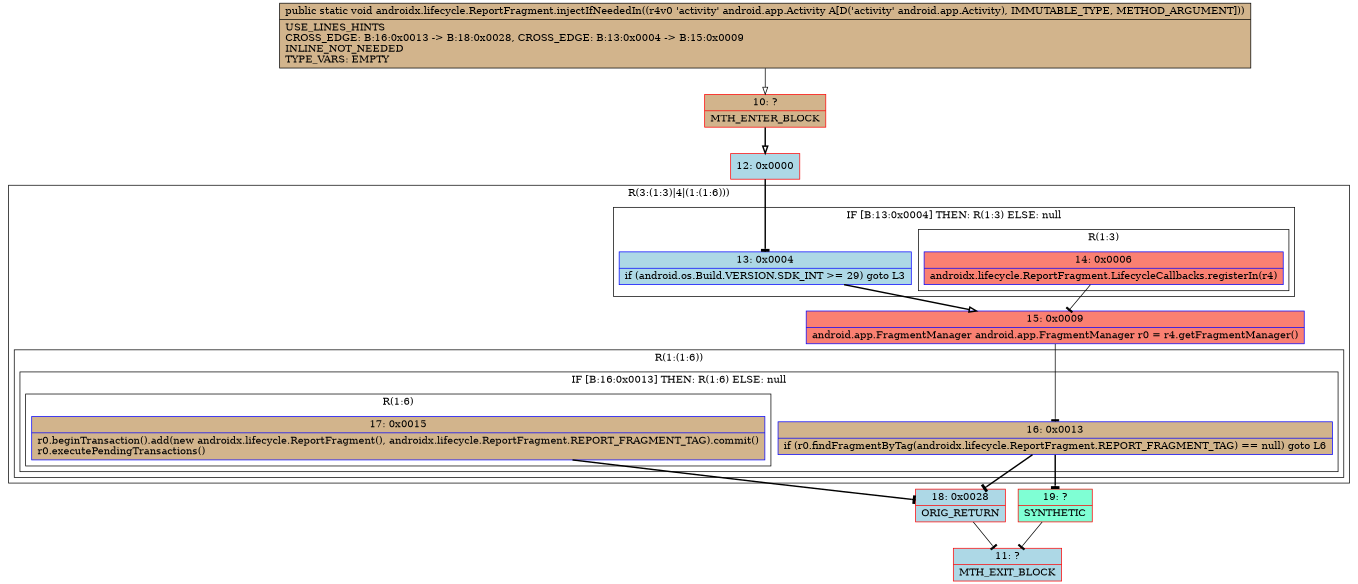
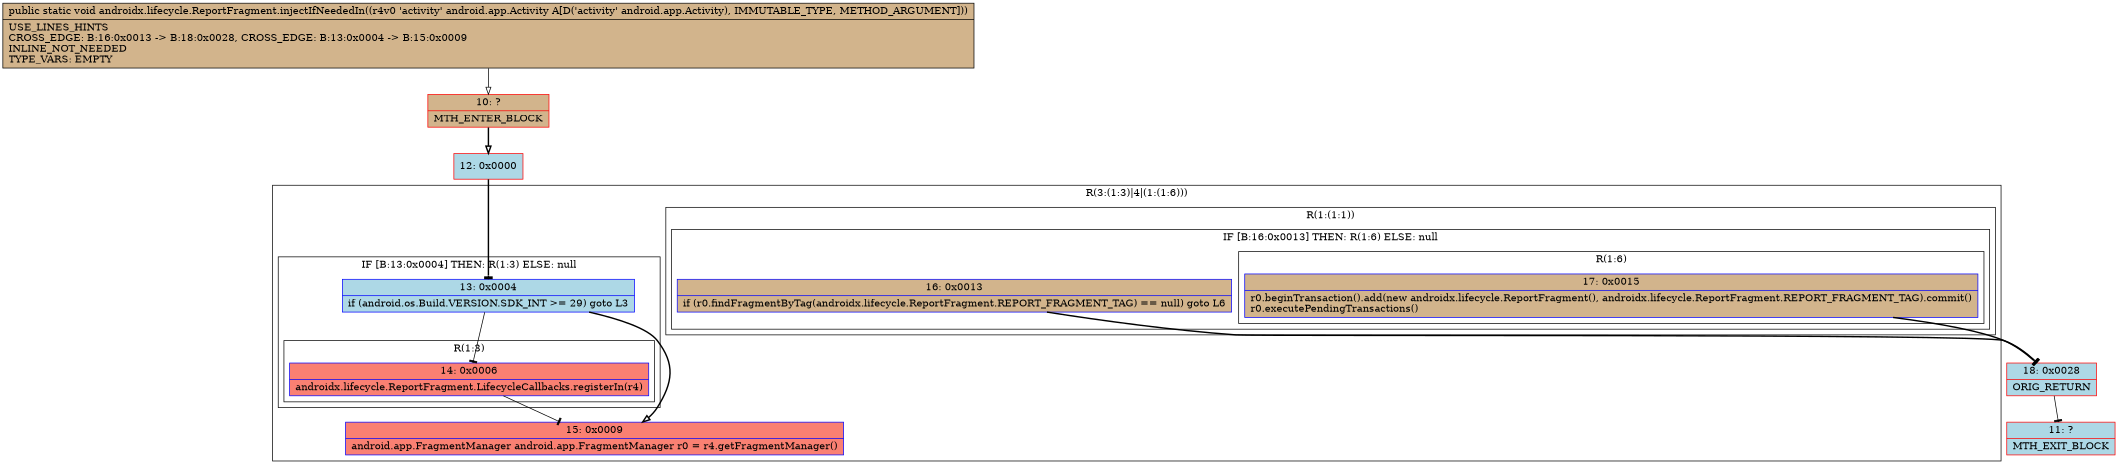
none -> (479, 336)
(679, 358) -> (1331, 216)
(1055, 381) -> none
(1055, 506) -> none
